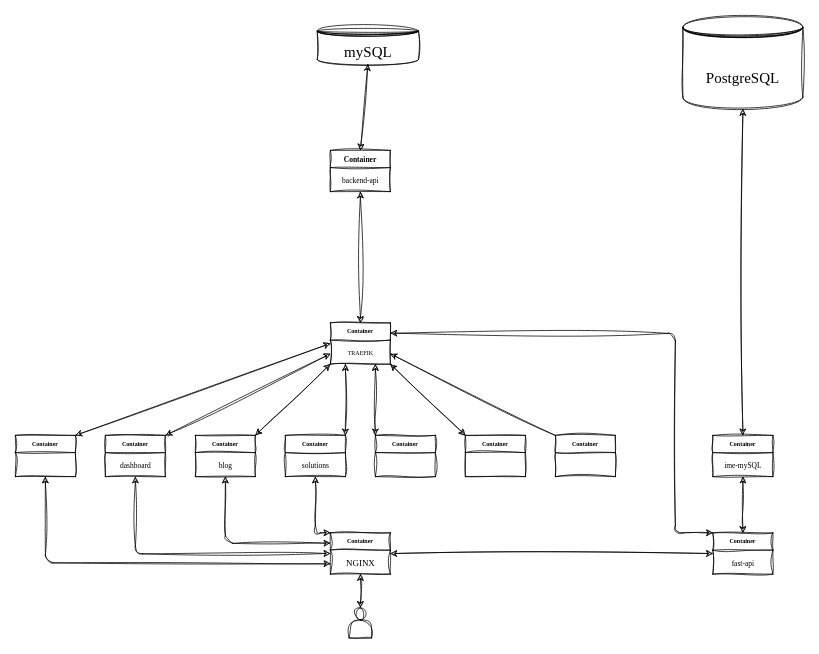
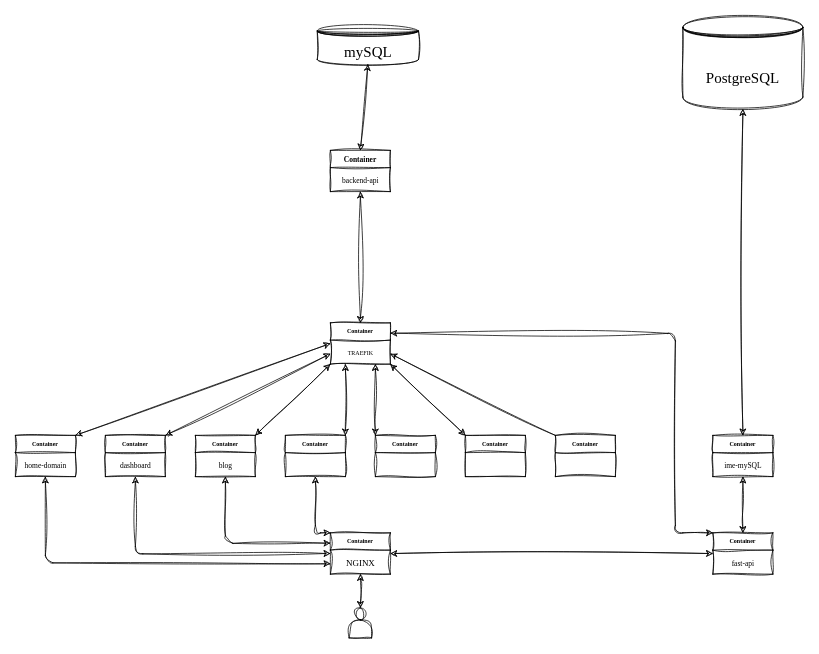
none -> (45, 465)
(315, 465) -> none
